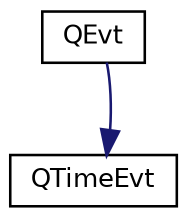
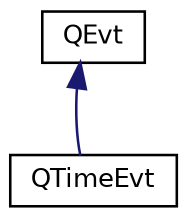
(111, 96) -> (77, 122)
